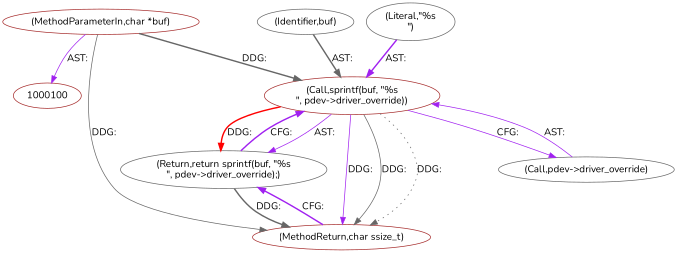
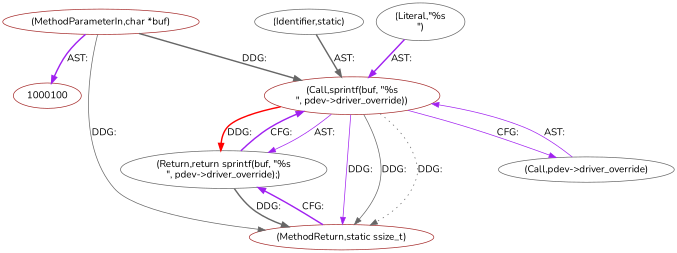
(306, 22) -> (309, 22)
(67, 53) -> (67, 53)
(342, 237) -> (342, 237)
